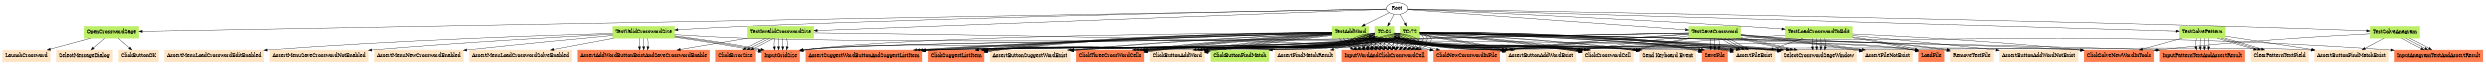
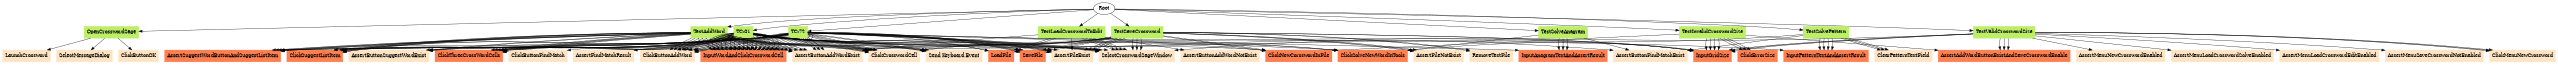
(1240, 56) -> (538, 56)
none -> (2523, 56)
